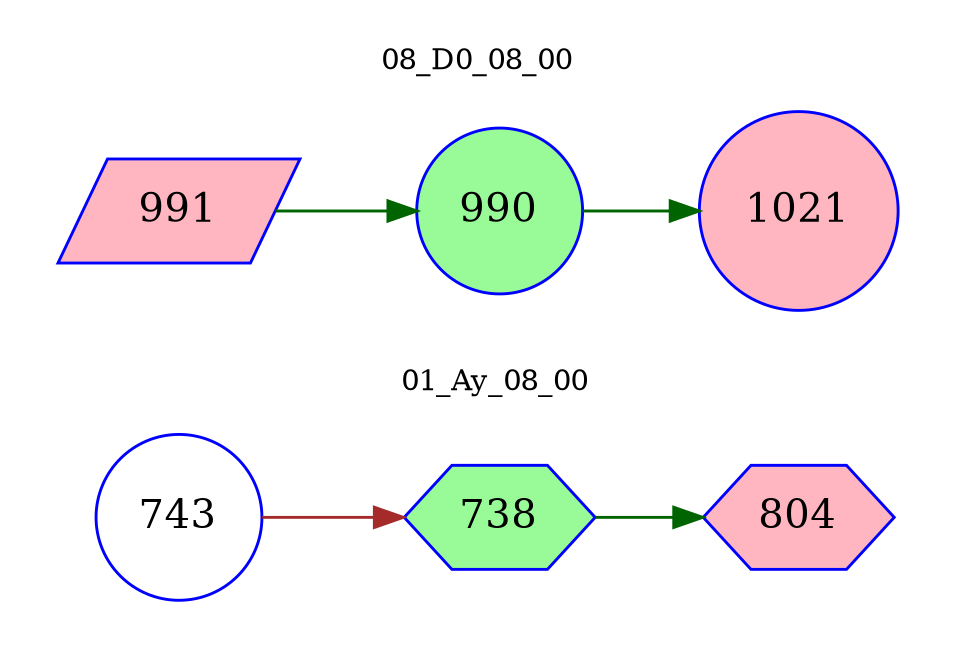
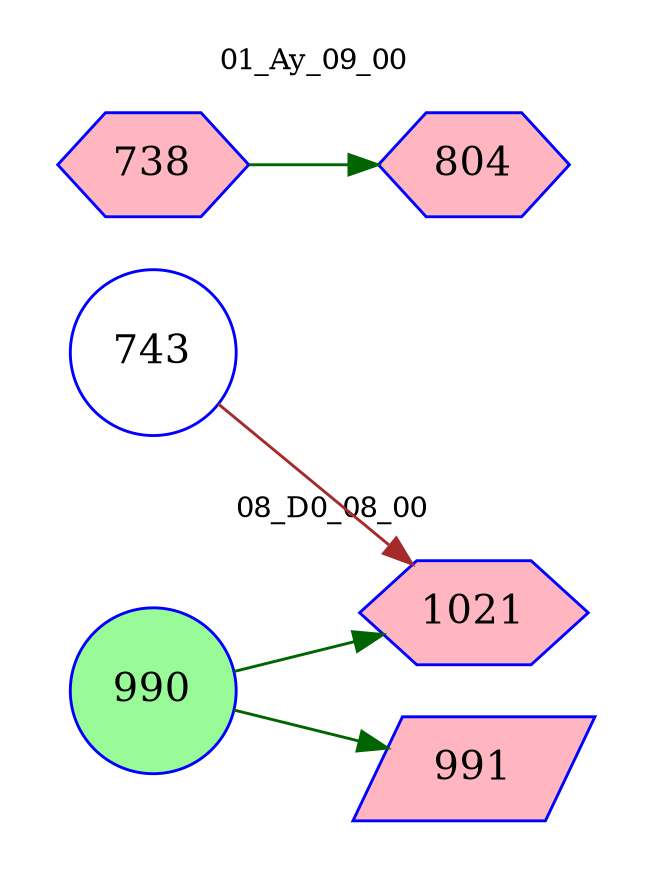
(331, 211) -> (296, 725)
(799, 211) -> (474, 613)
(495, 383) -> (314, 62)
(318, 517) -> (338, 503)
(500, 517) -> (153, 165)
